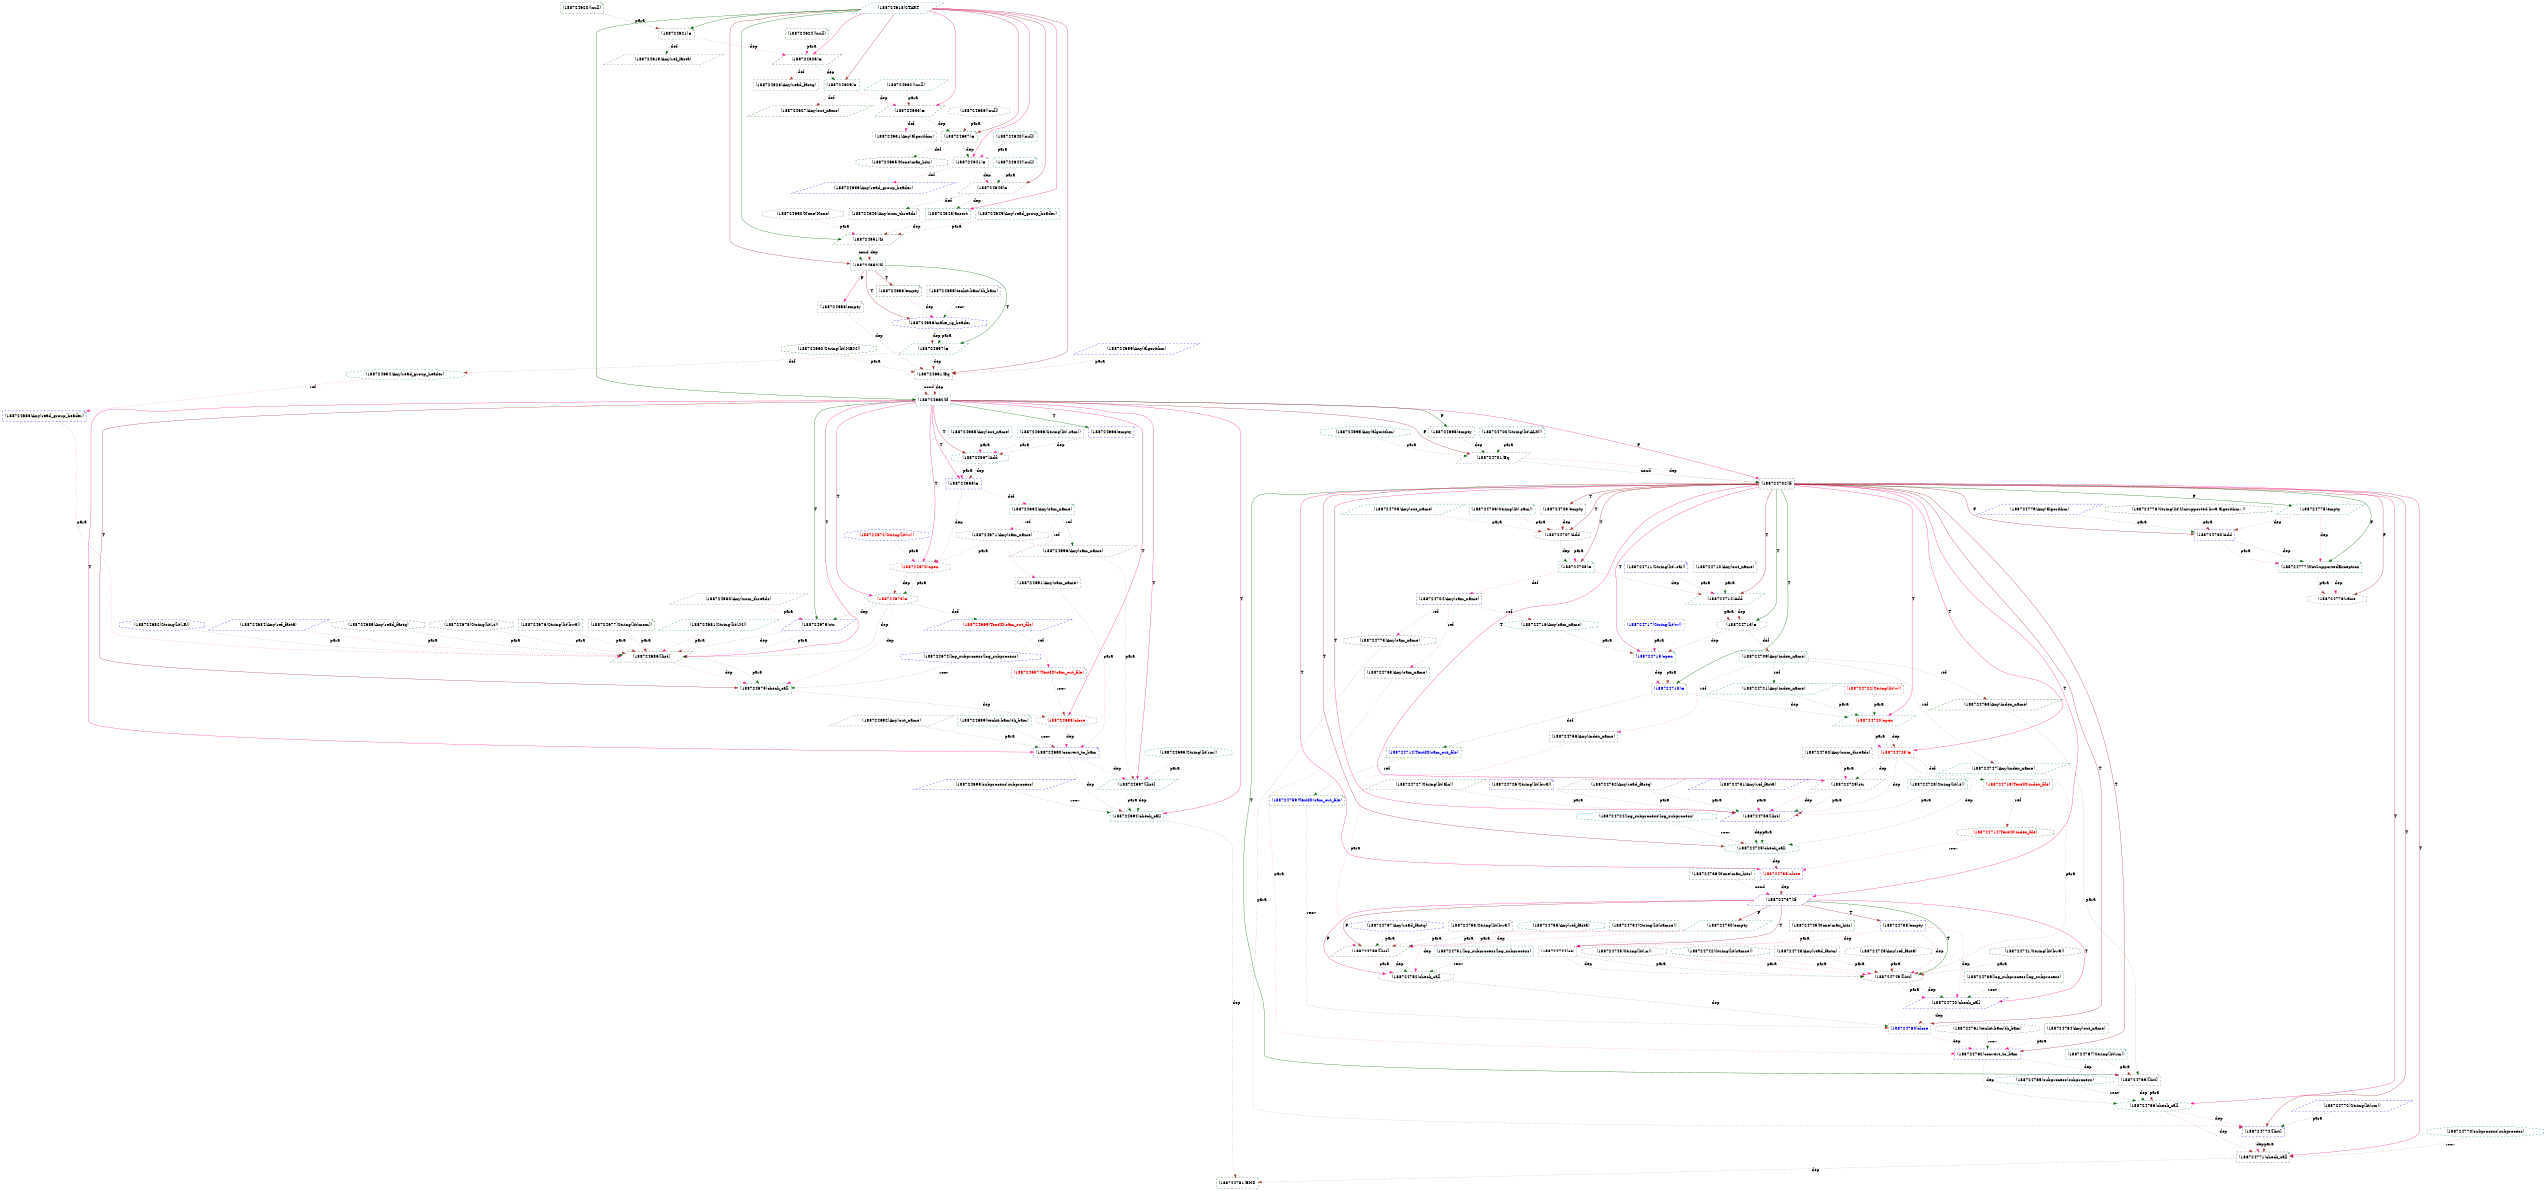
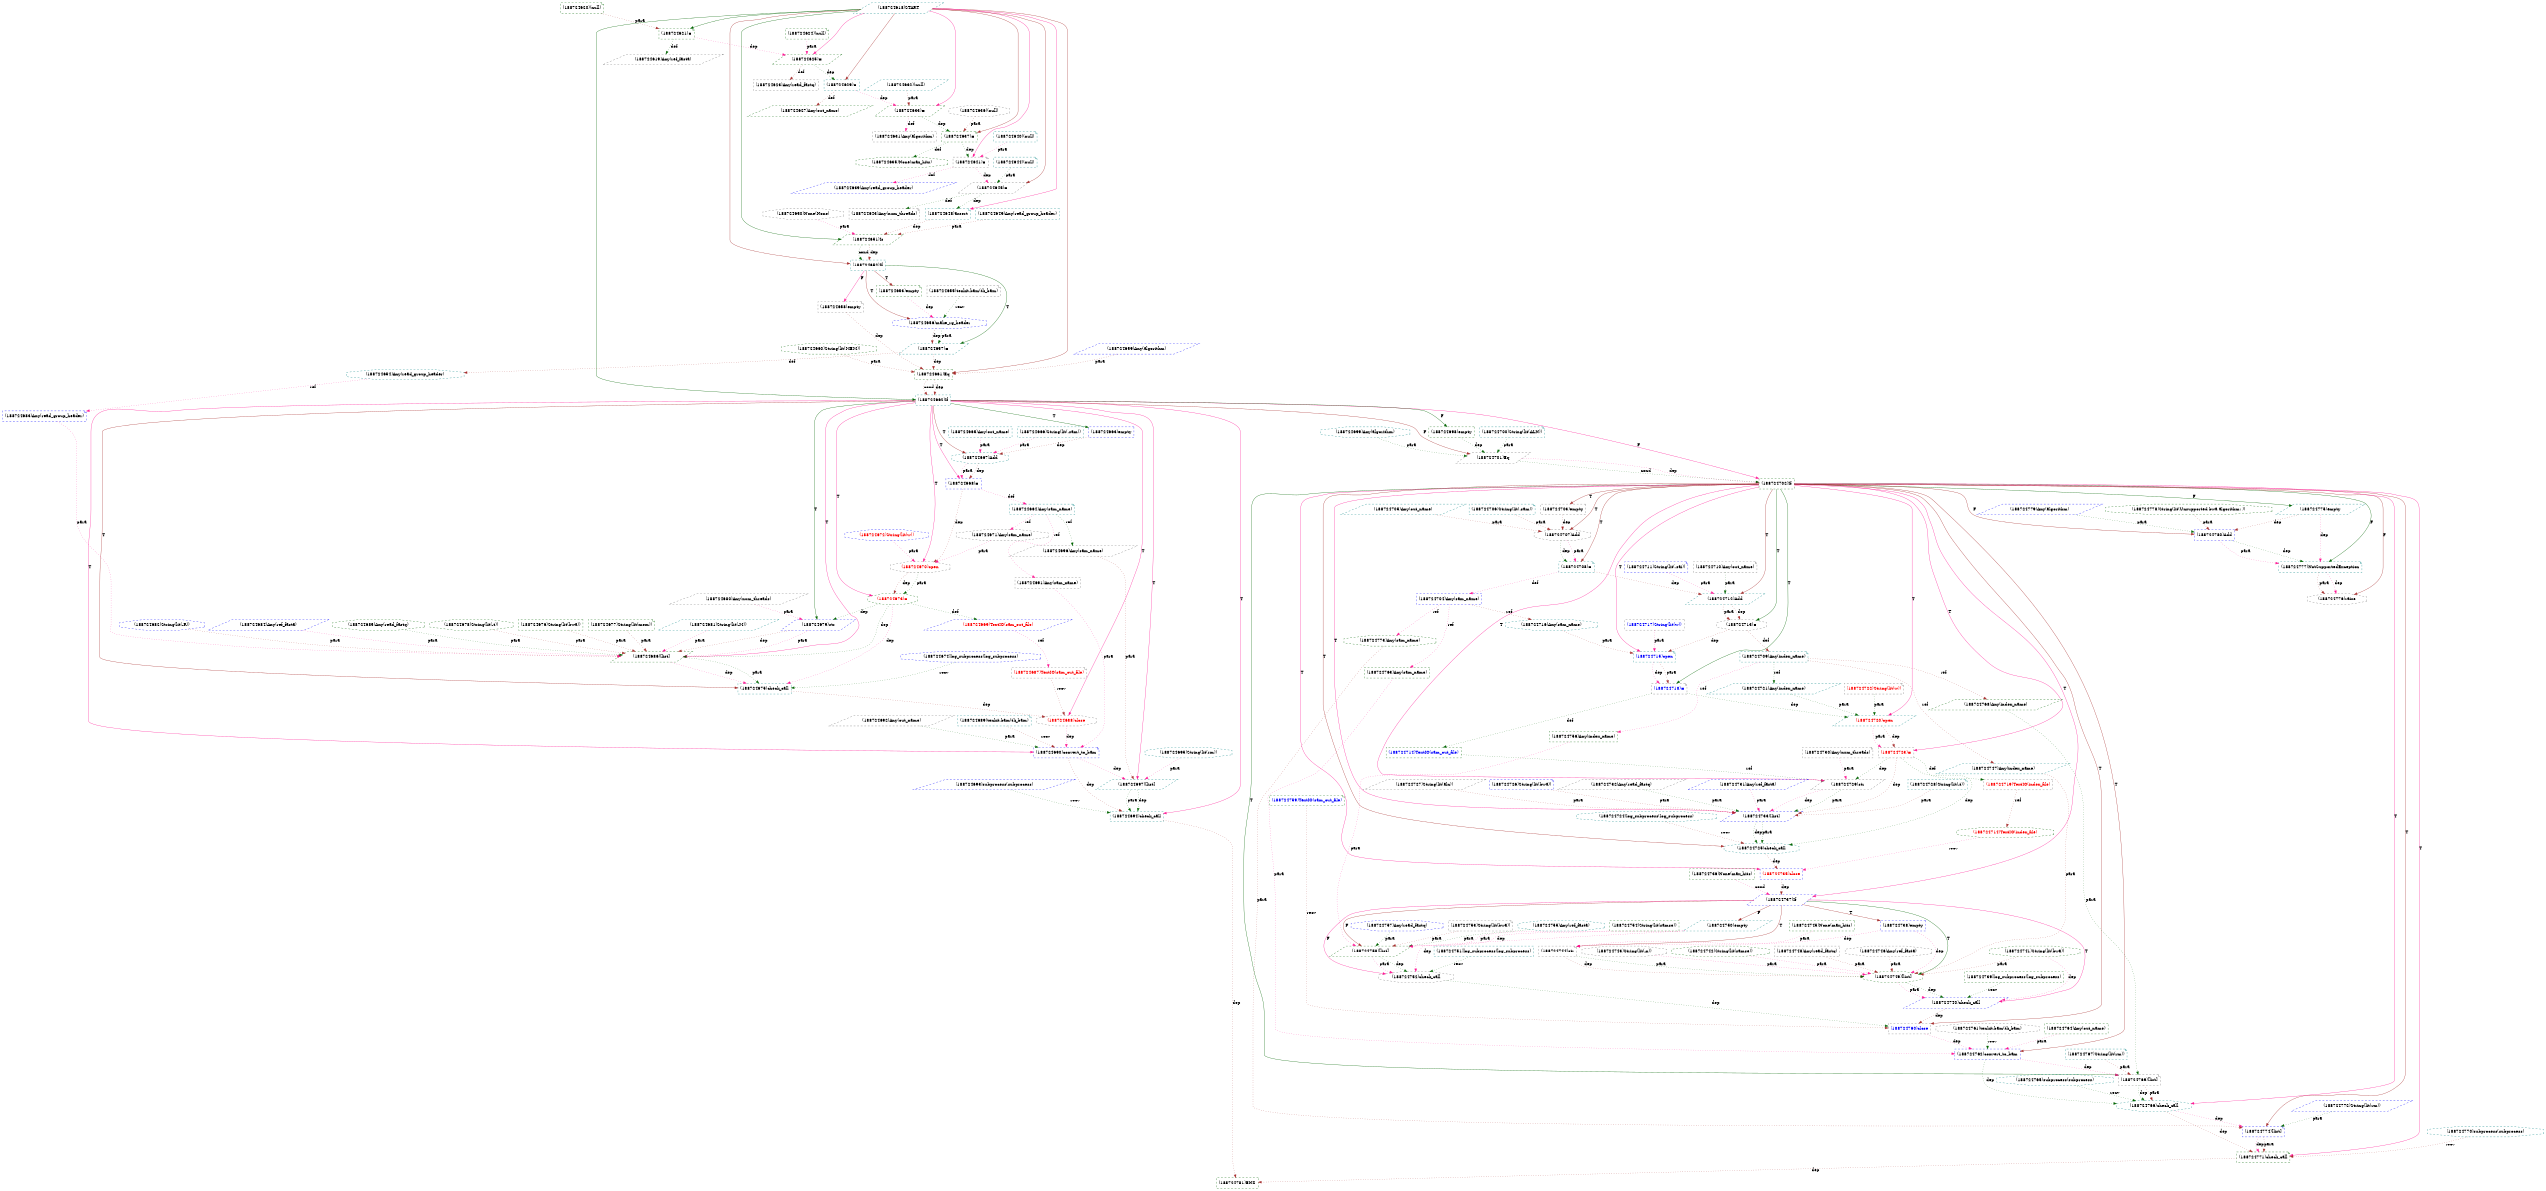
(1358, 772) -> (1641, 765)
(1964, 946) -> (2055, 990)
